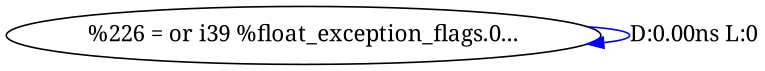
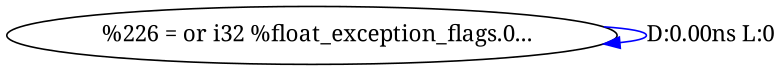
(304, 35) -> (312, 35)
